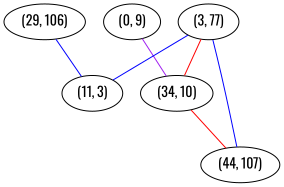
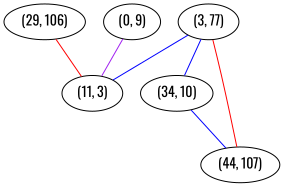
(193, 57) -> (193, 57)
(69, 58) -> (69, 58)
(157, 61) -> (112, 57)
(225, 93) -> (225, 93)
(209, 129) -> (209, 129)
